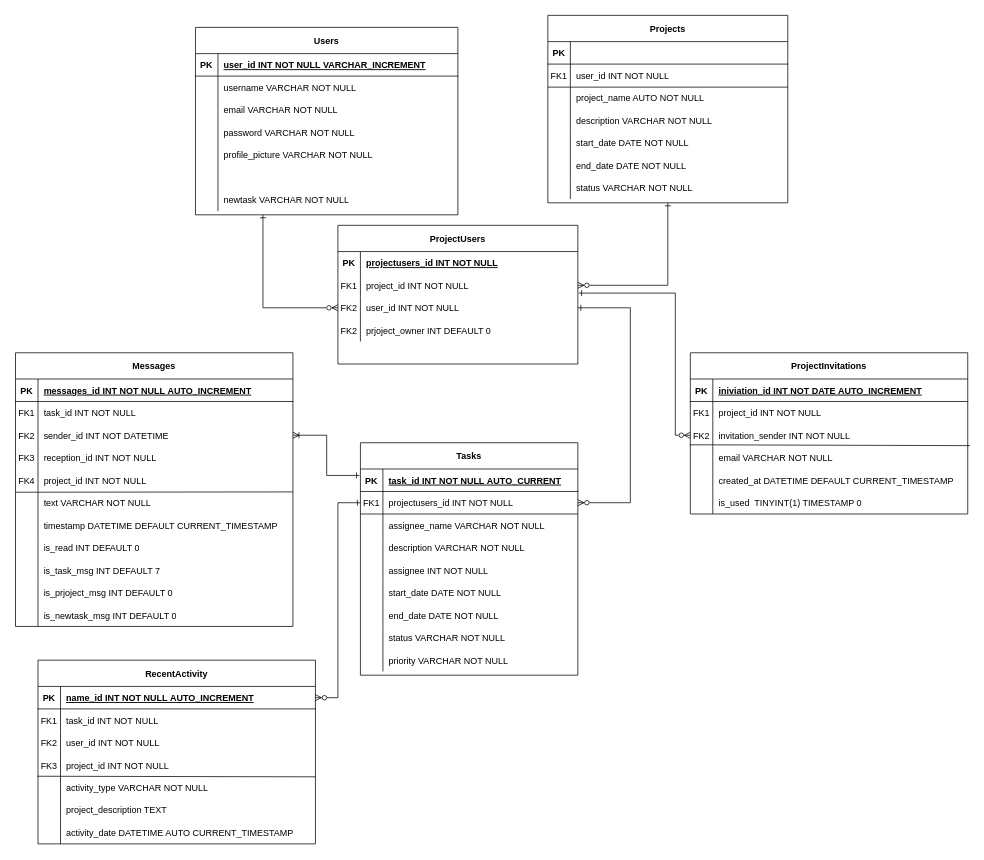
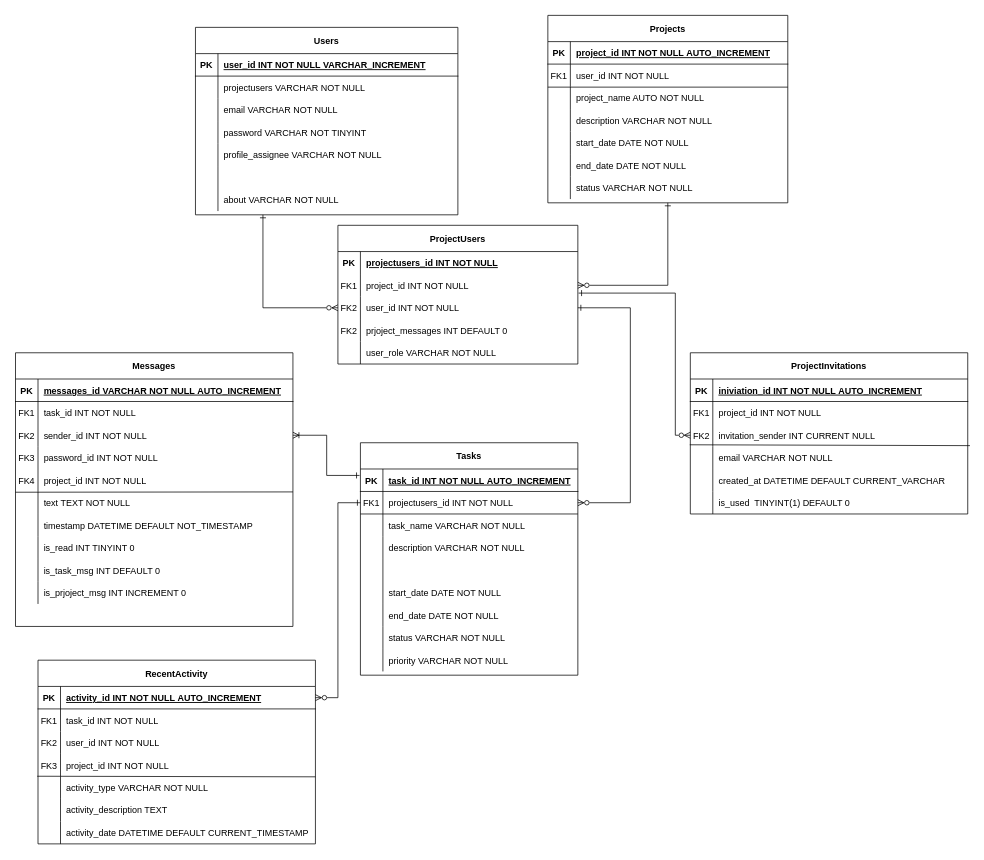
none -> (679, 53)
(283, 88) -> (293, 88)
(283, 133) -> (291, 133)
(297, 155) -> (300, 155)
(280, 200) -> (275, 200)
(433, 331) -> (441, 331)
none -> (469, 353)
(137, 391) -> (147, 391)
(812, 391) -> (812, 391)
(104, 436) -> (94, 436)
(787, 436) -> (797, 436)
(101, 458) -> (99, 458)
(467, 481) -> (472, 481)
(828, 481) -> (823, 481)
(93, 503) -> (85, 503)
(792, 503) -> (787, 503)
(150, 526) -> (140, 526)
(459, 526) -> (451, 526)
(92, 548) -> (92, 548)
(480, 570) -> none
(102, 571) -> (102, 571)
(112, 593) -> (117, 593)
(165, 615) -> none
(150, 698) -> (157, 698)
(123, 811) -> (123, 811)
(174, 833) -> (181, 833)
